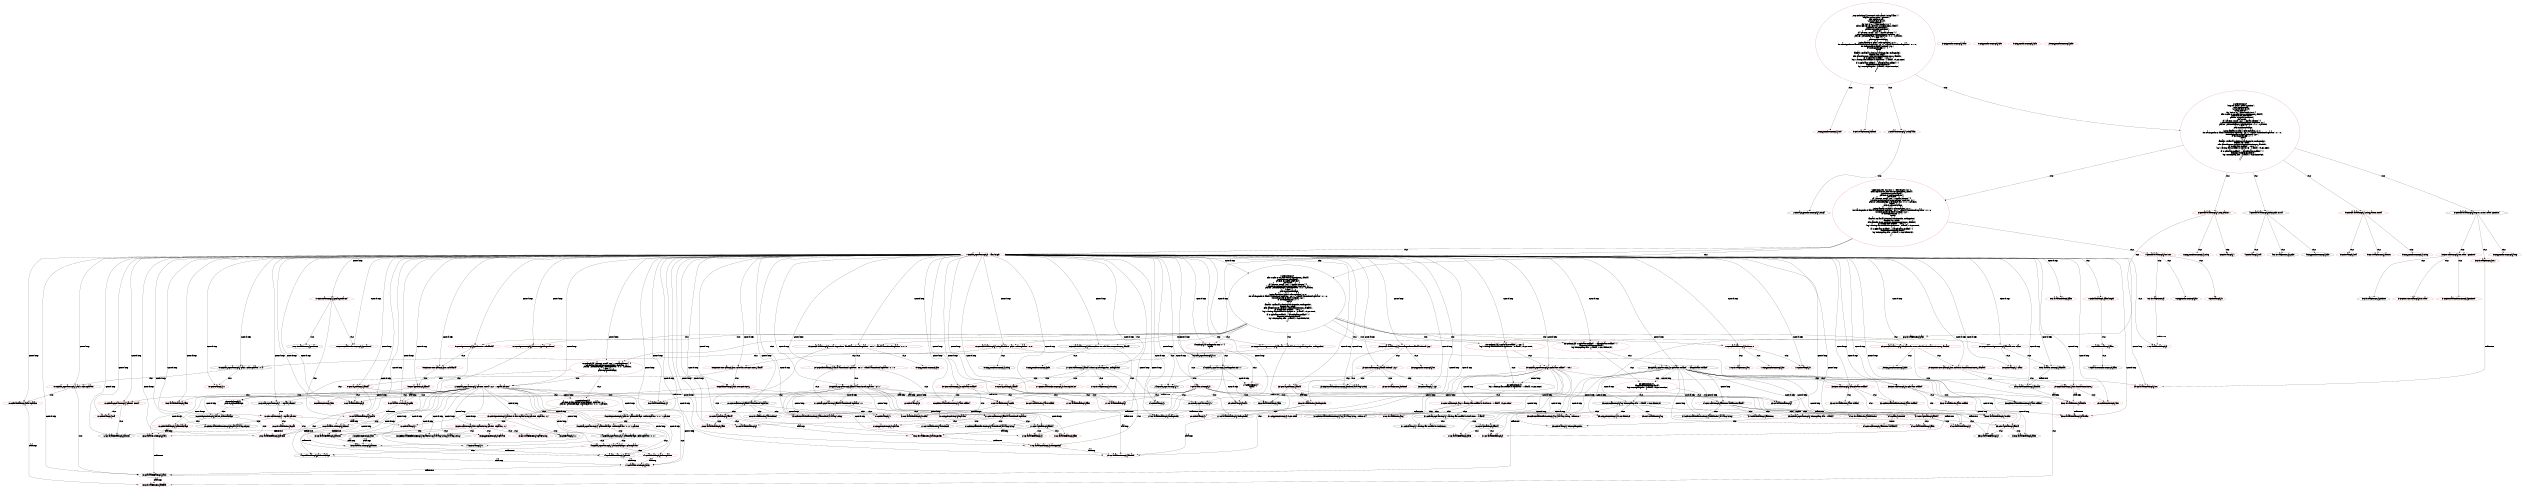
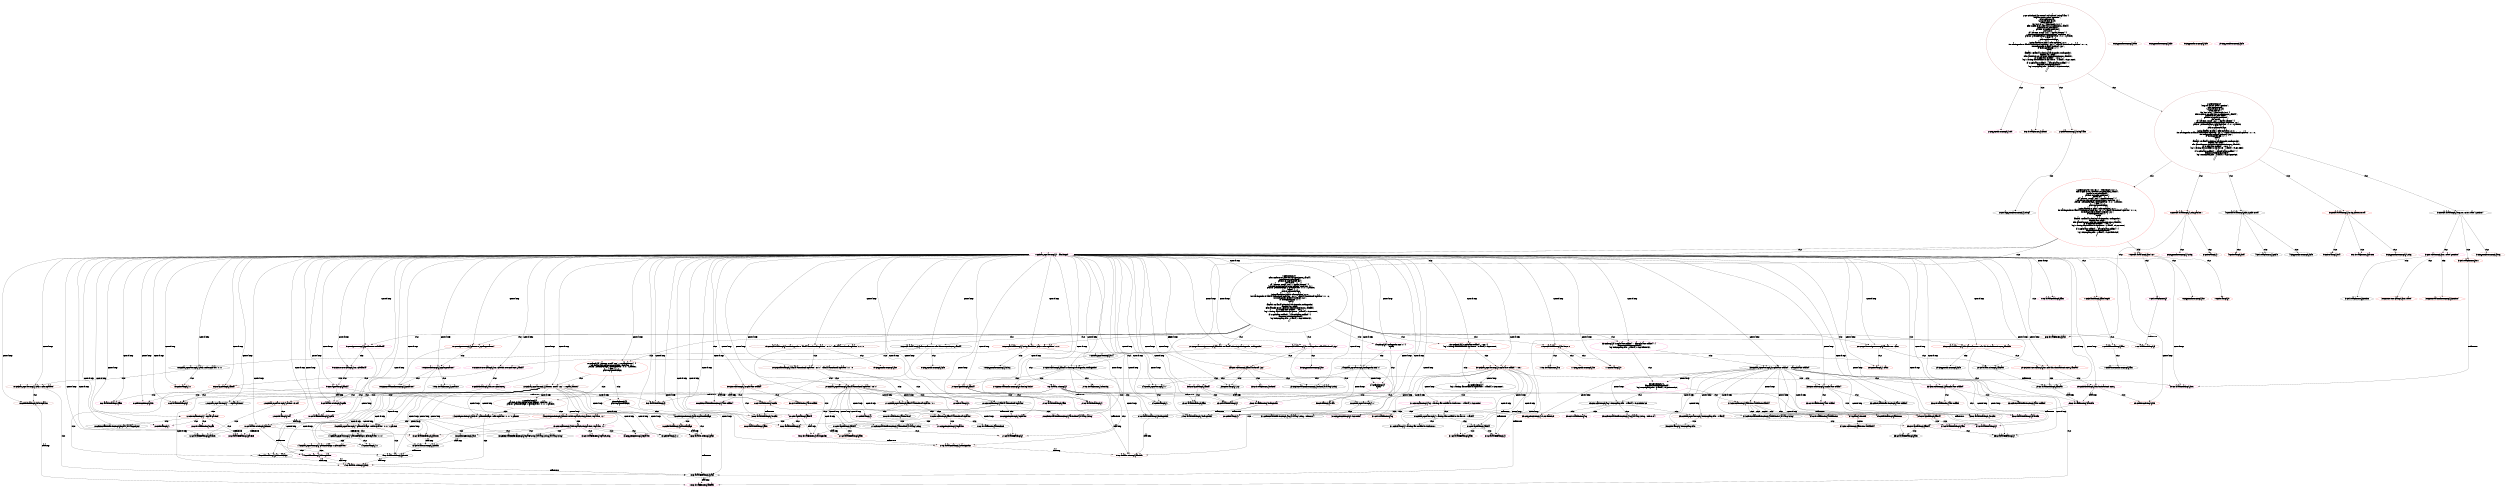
(477, 256) -> (396, 271)
none -> (456, 357)
(1275, 412) -> (1219, 412)
